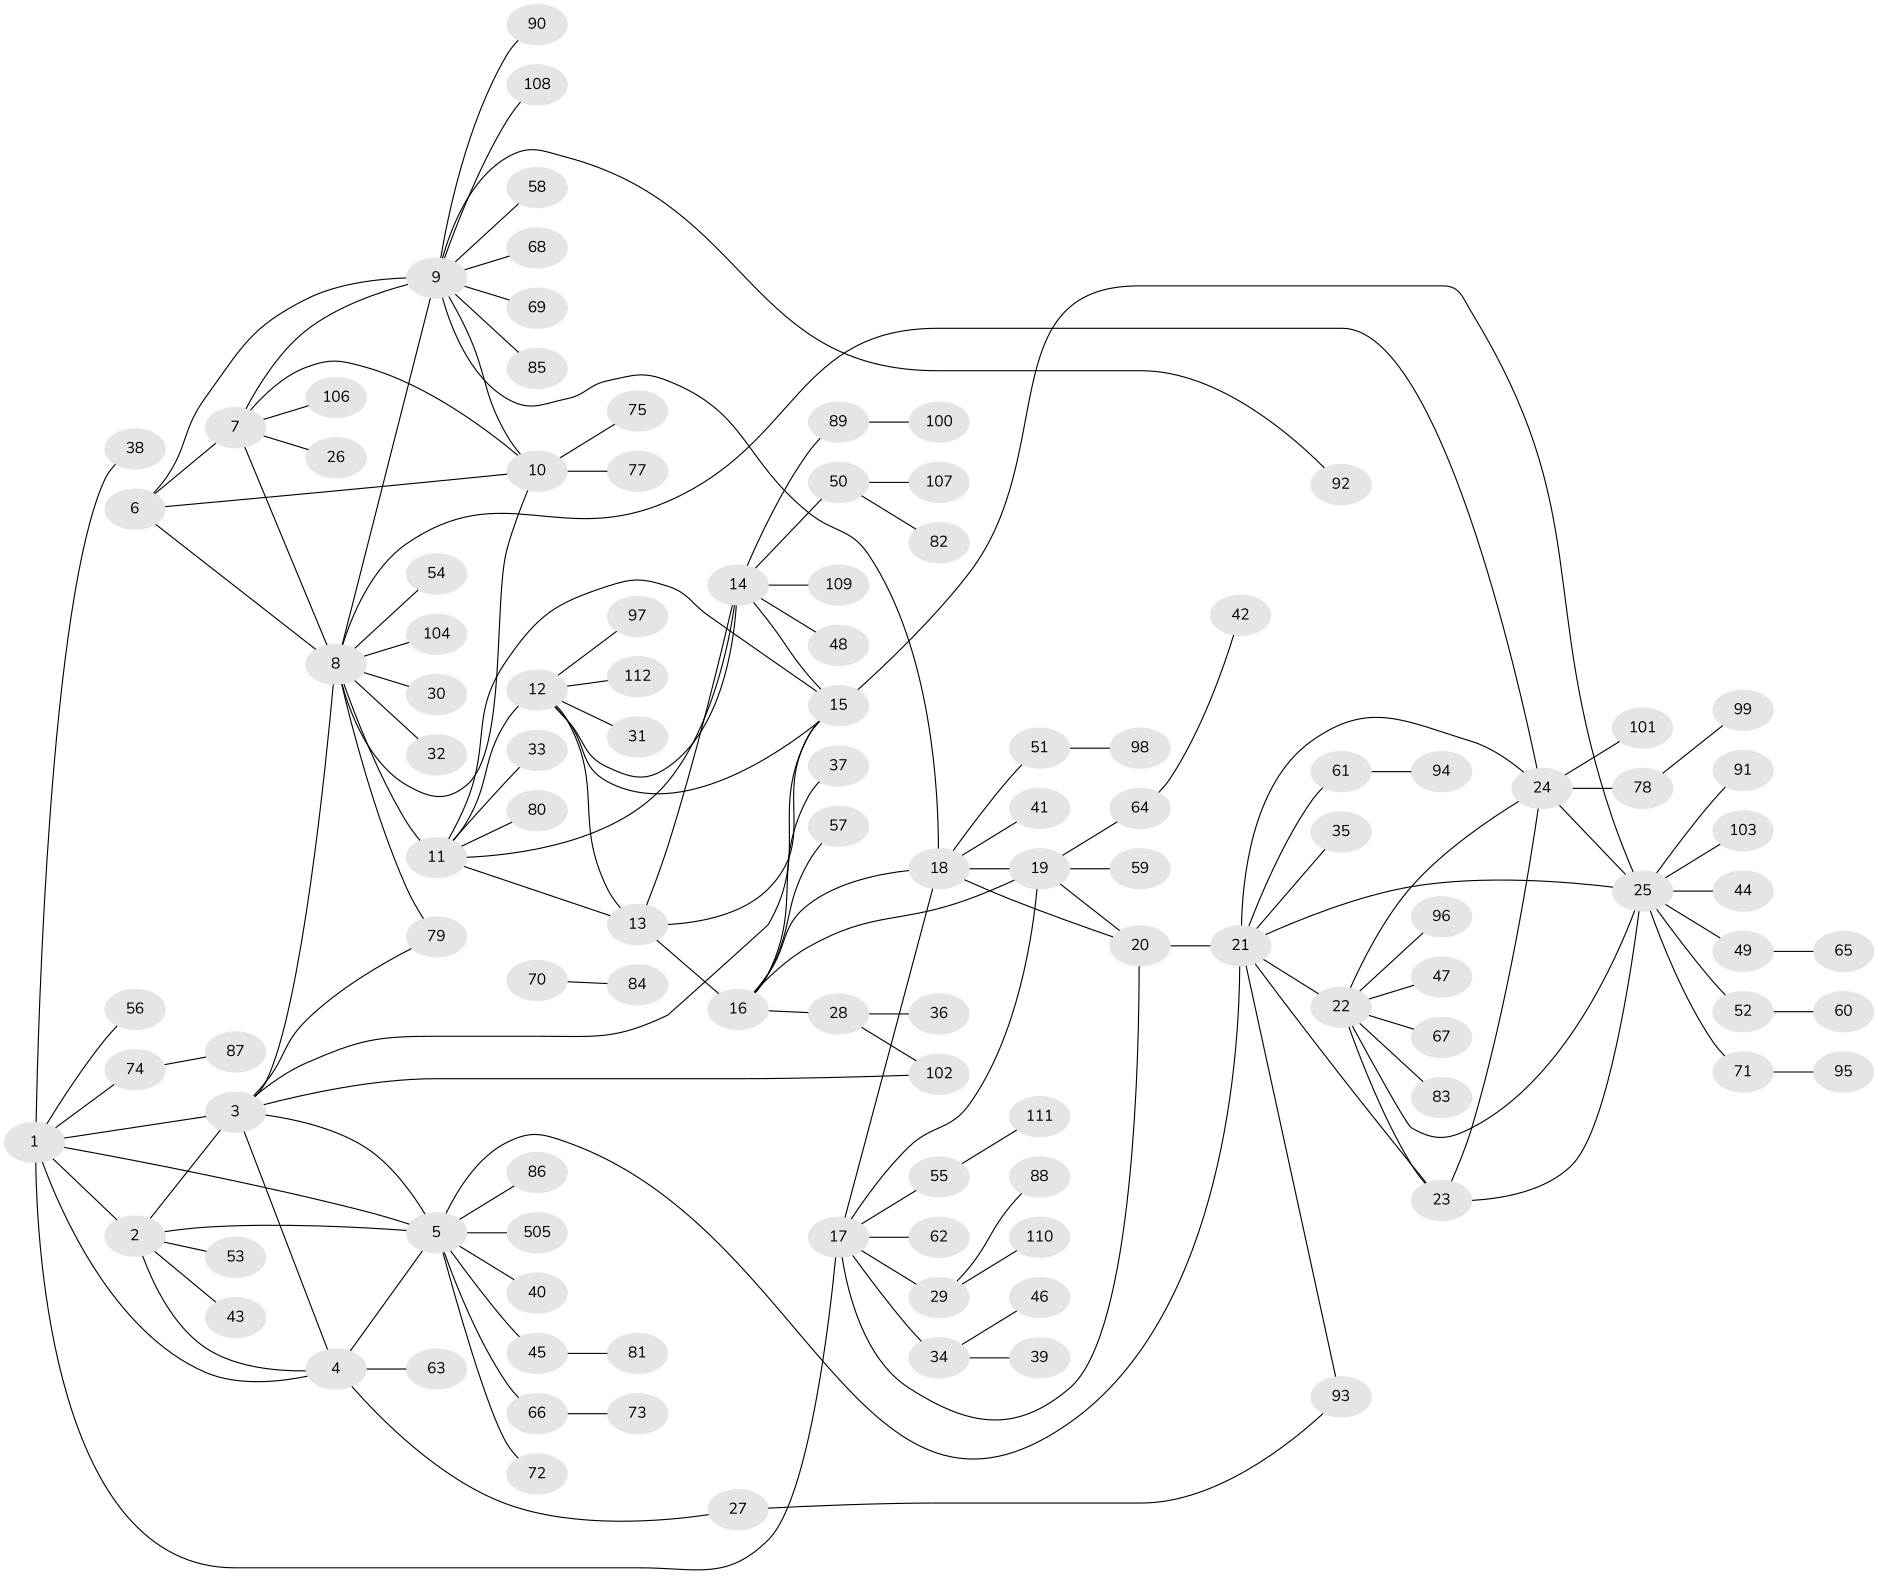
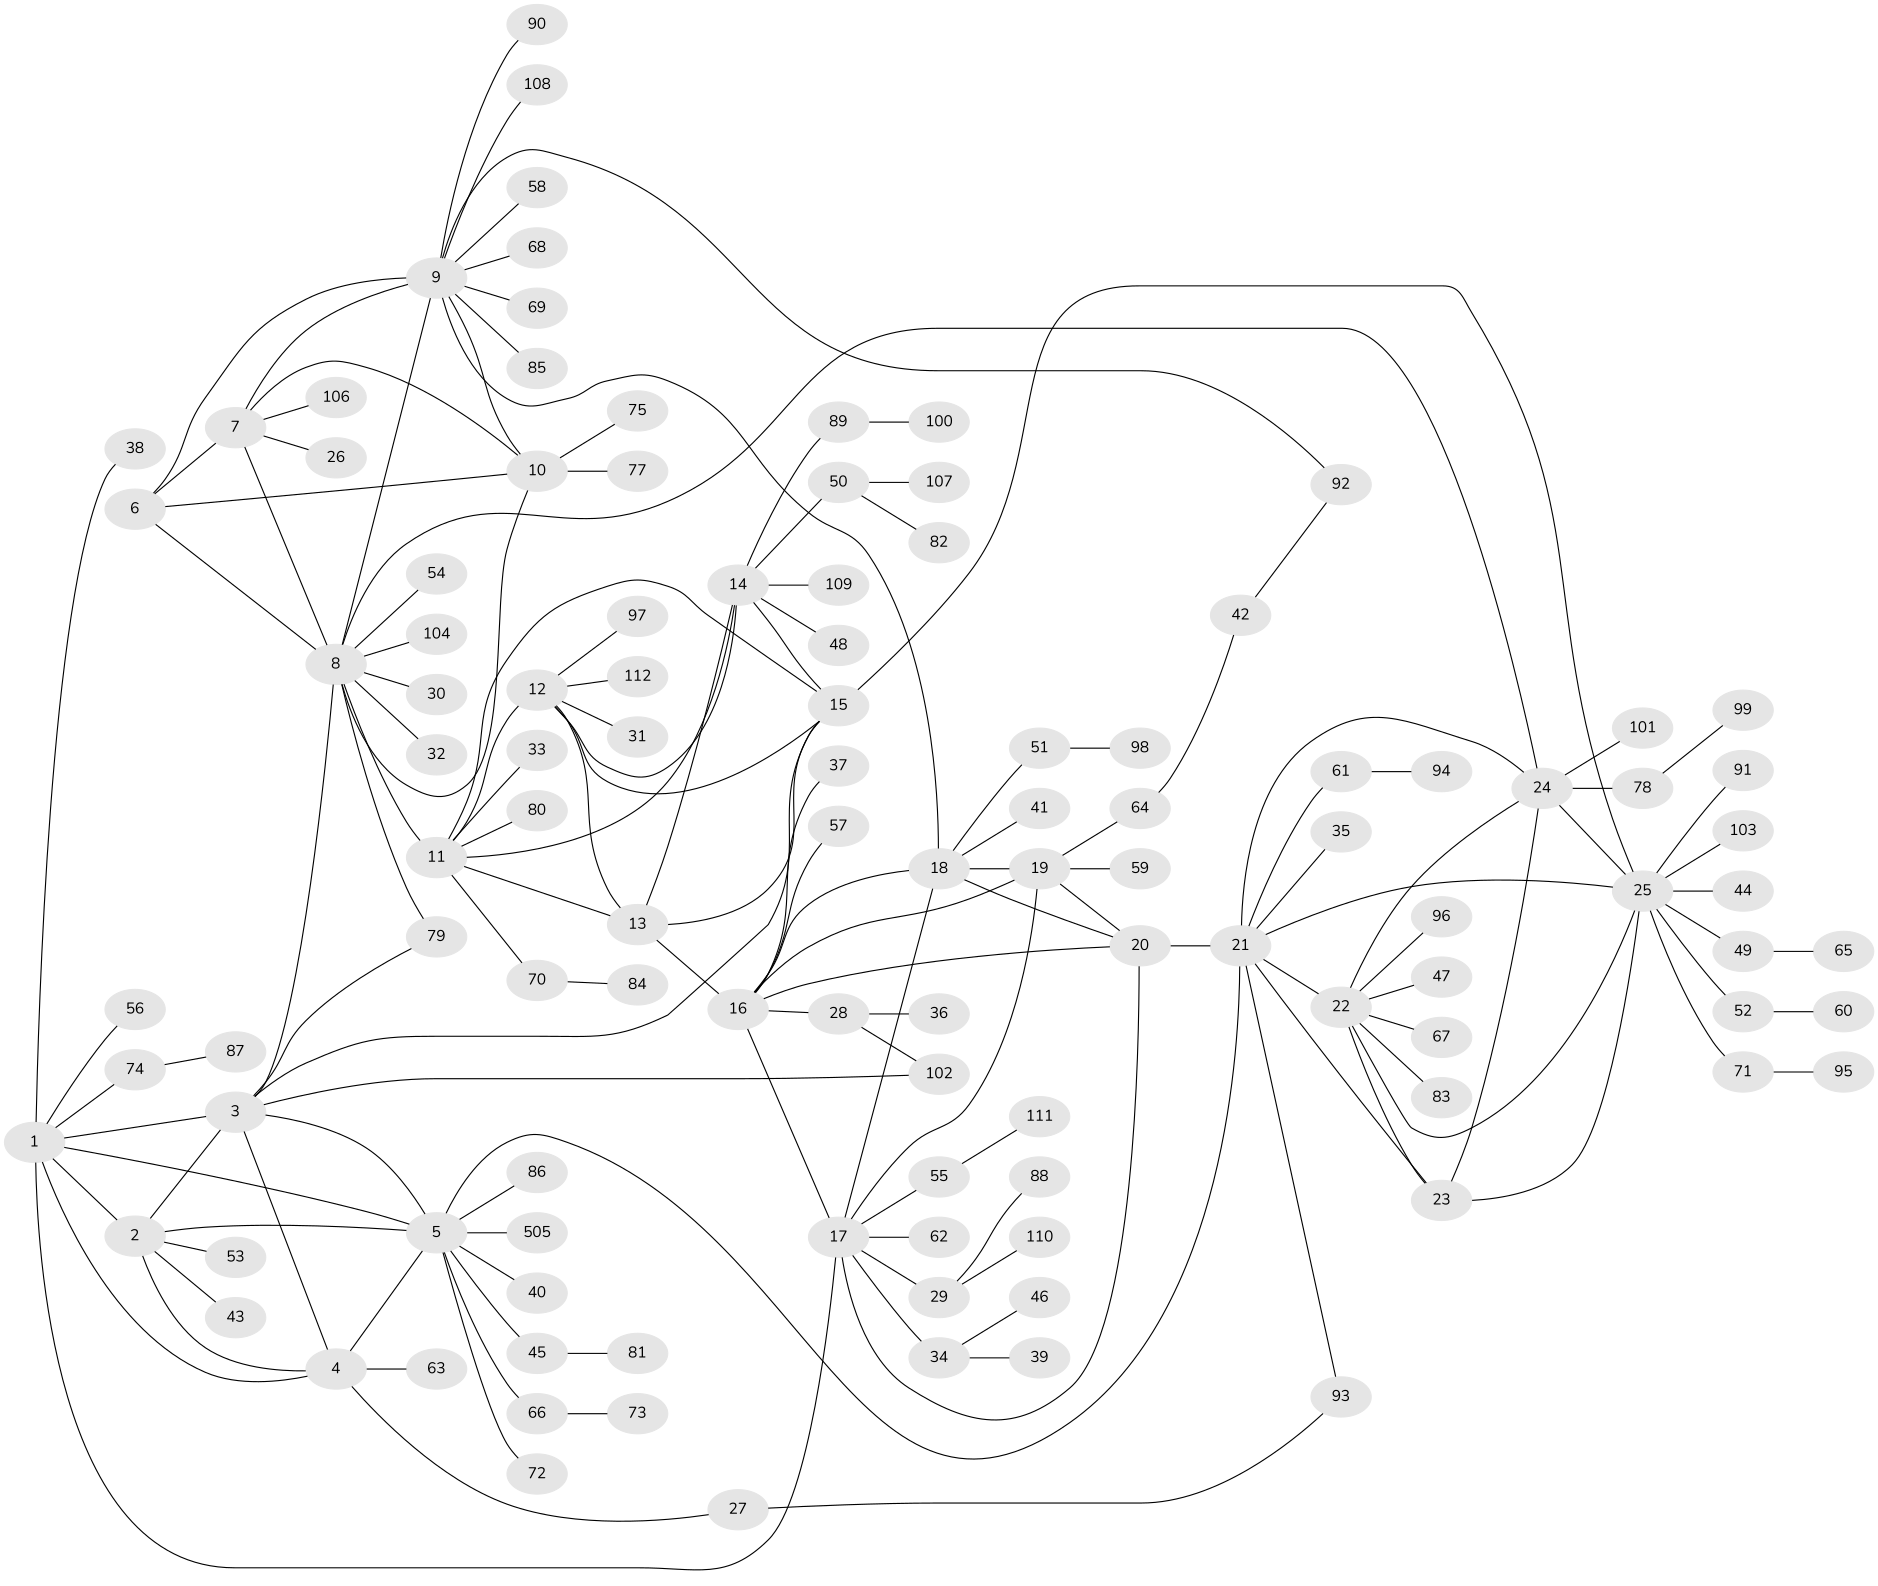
none -> (1291, 550)
none -> (487, 919)
none -> (935, 962)
none -> (788, 1123)
